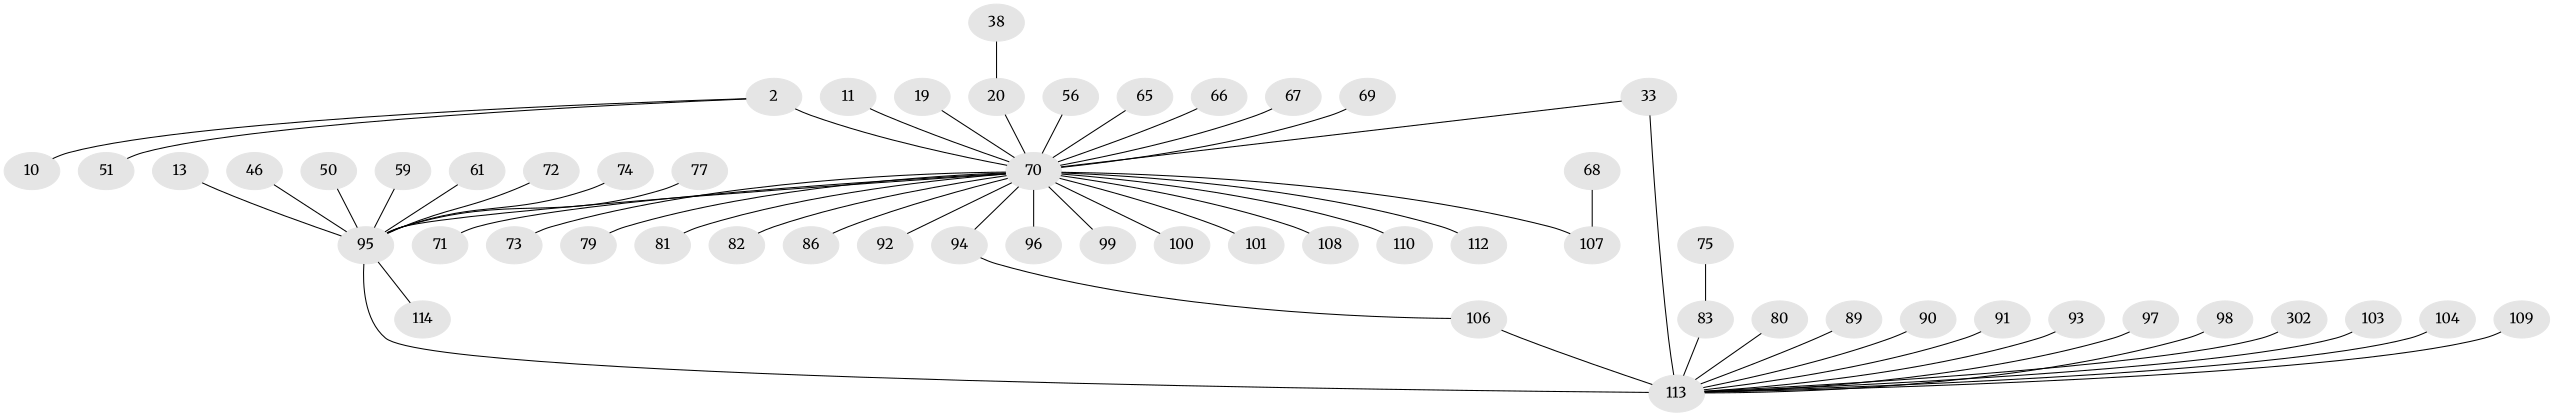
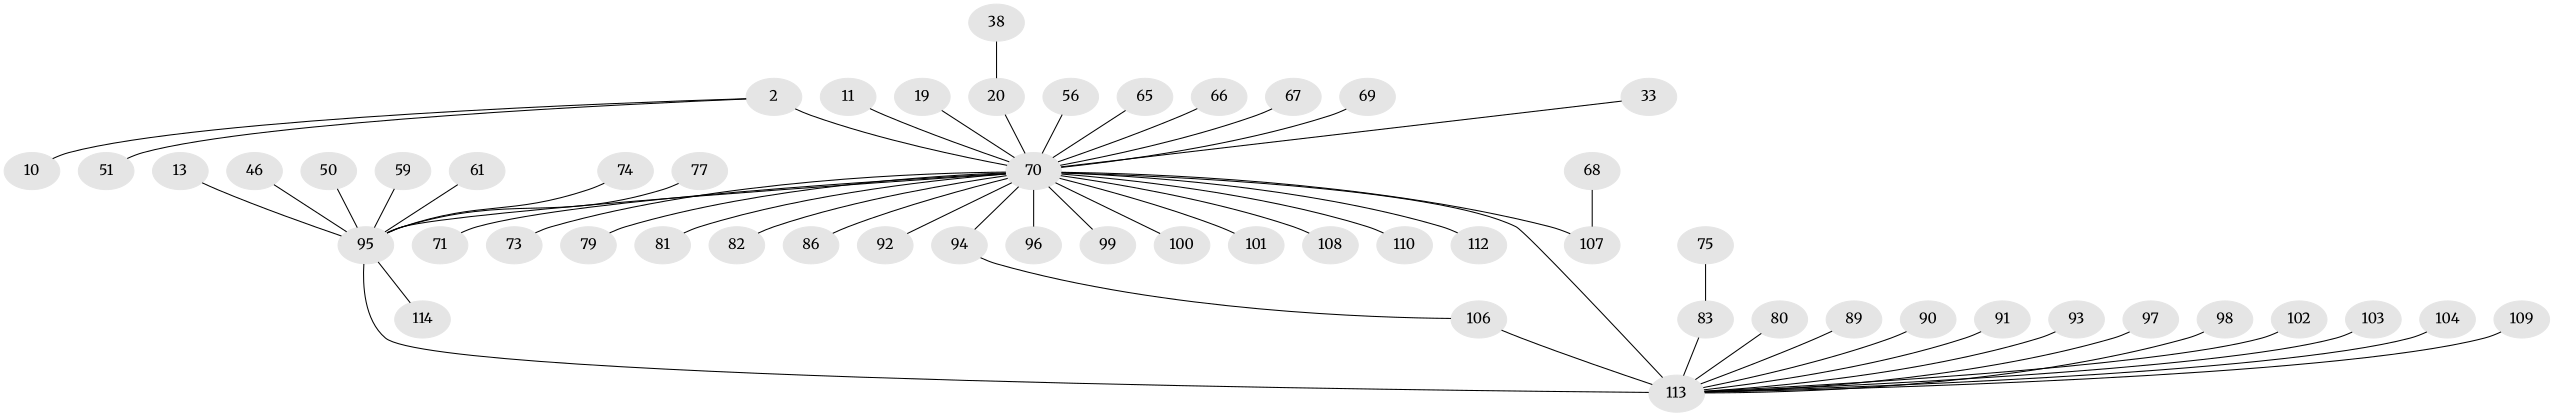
(551, 171) -> none
(1659, 245) -> (1509, 224)
(2299, 319) -> (2299, 319)
